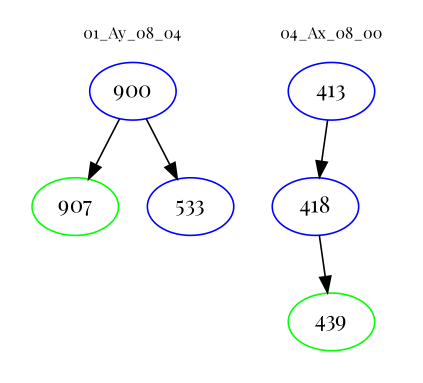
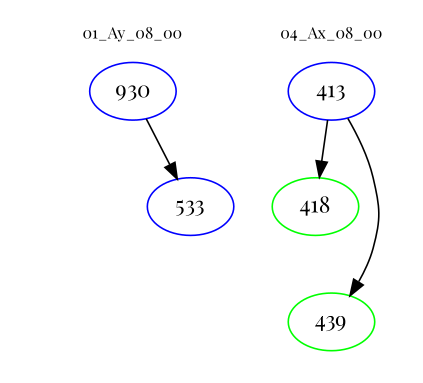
(133, 34) -> (133, 34)
(133, 91) -> (133, 91)
(75, 207) -> none
(315, 207) -> (315, 207)
(322, 256) -> (377, 199)
